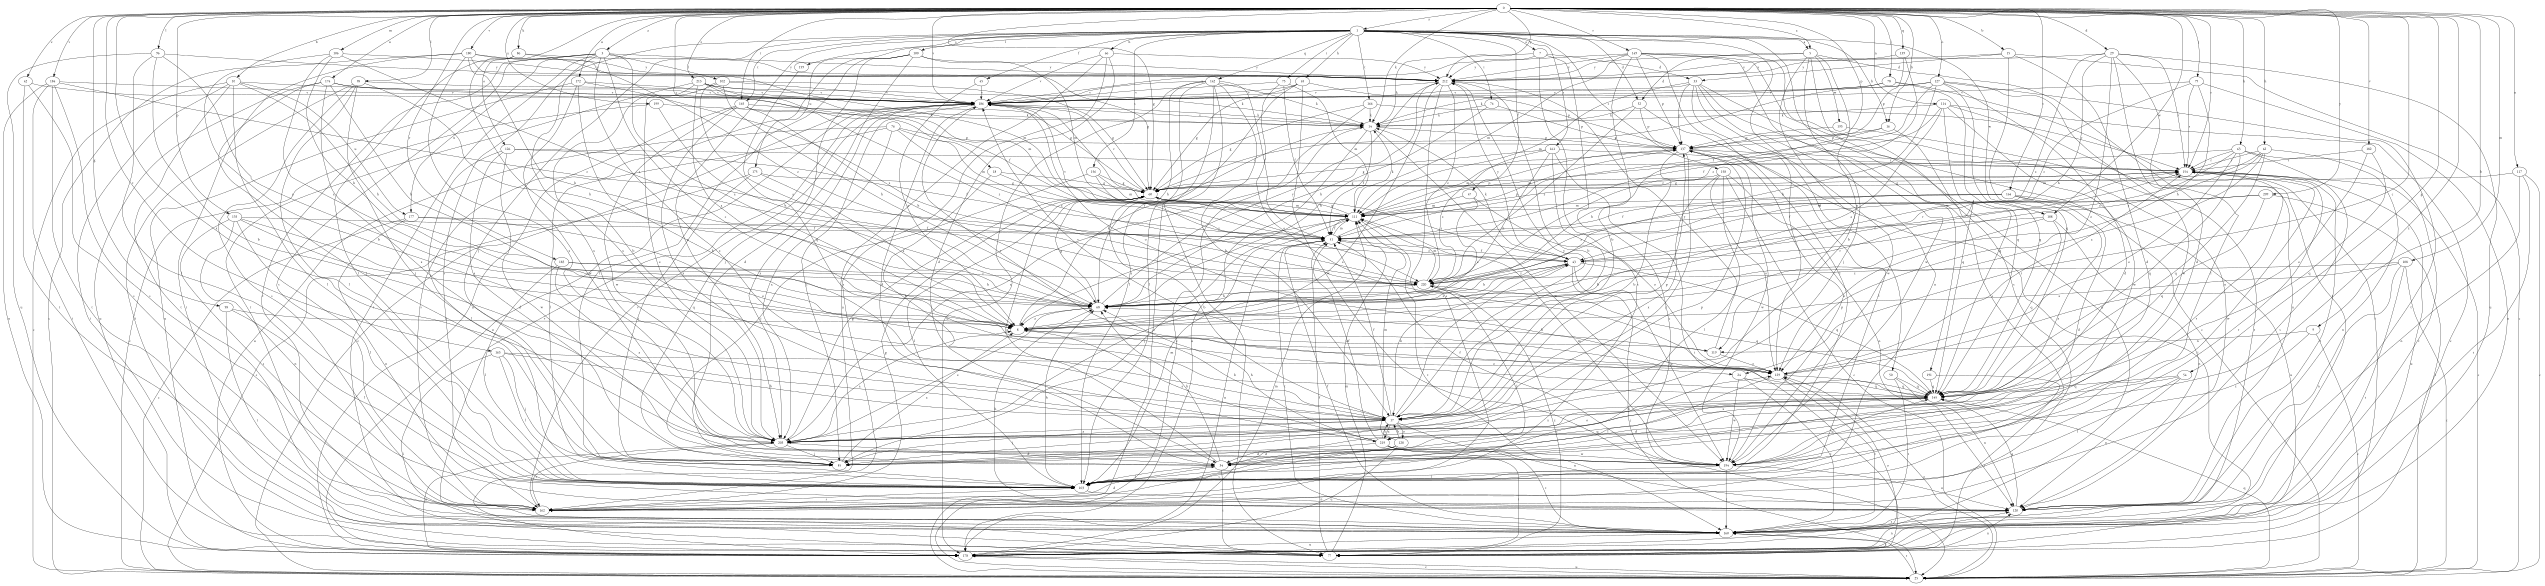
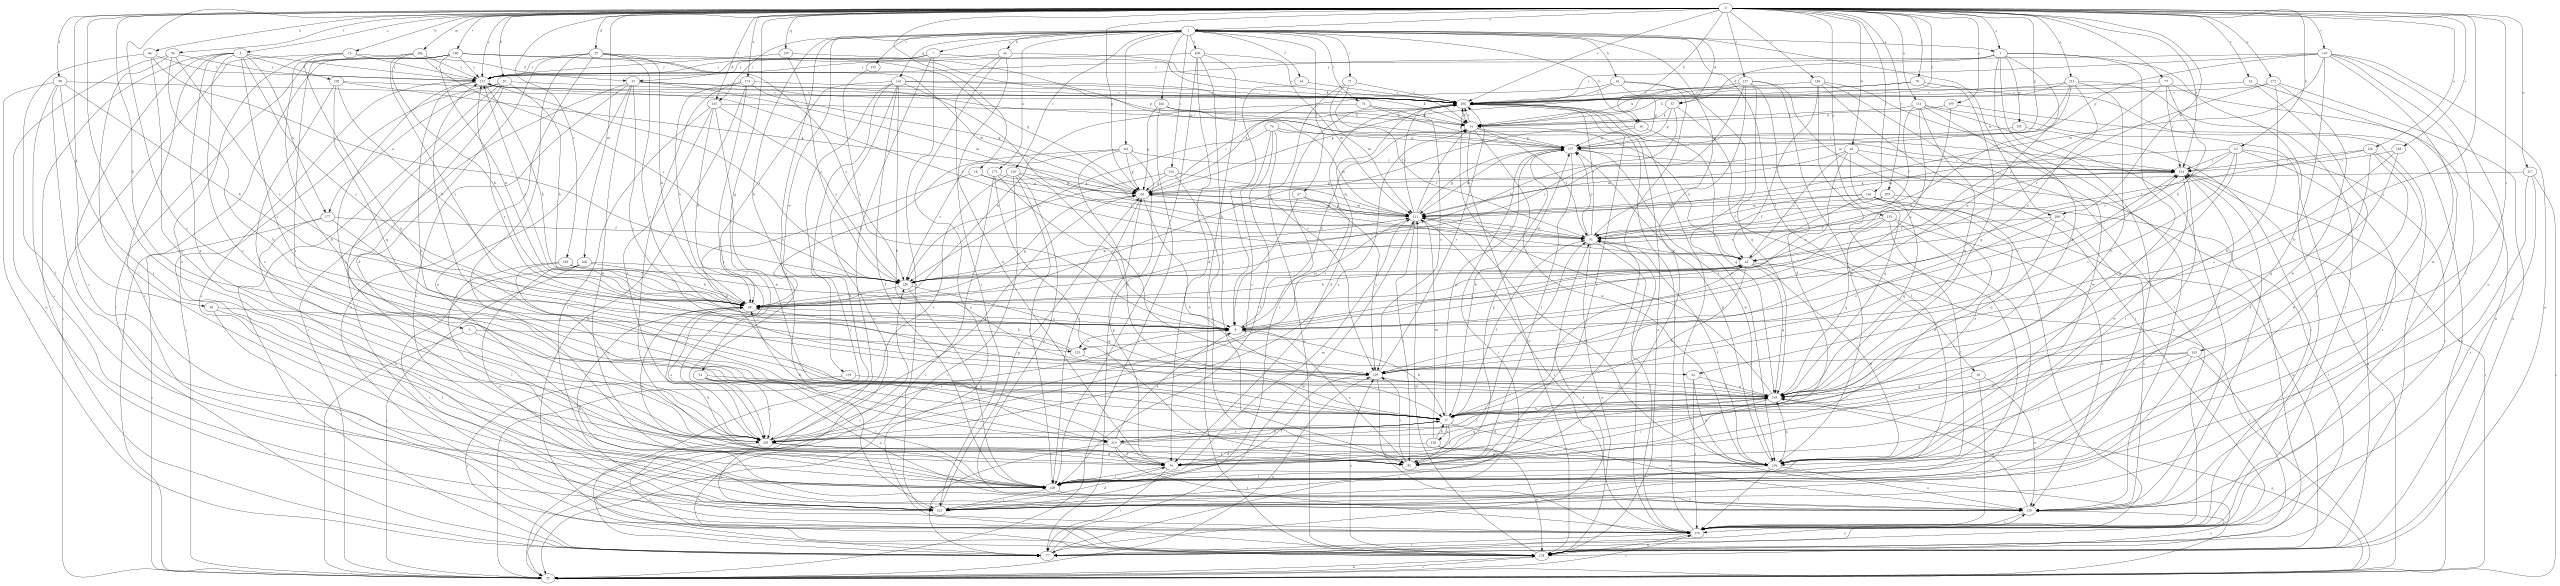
(1460, 251) -> none
(1726, 533) -> (1697, 533)
